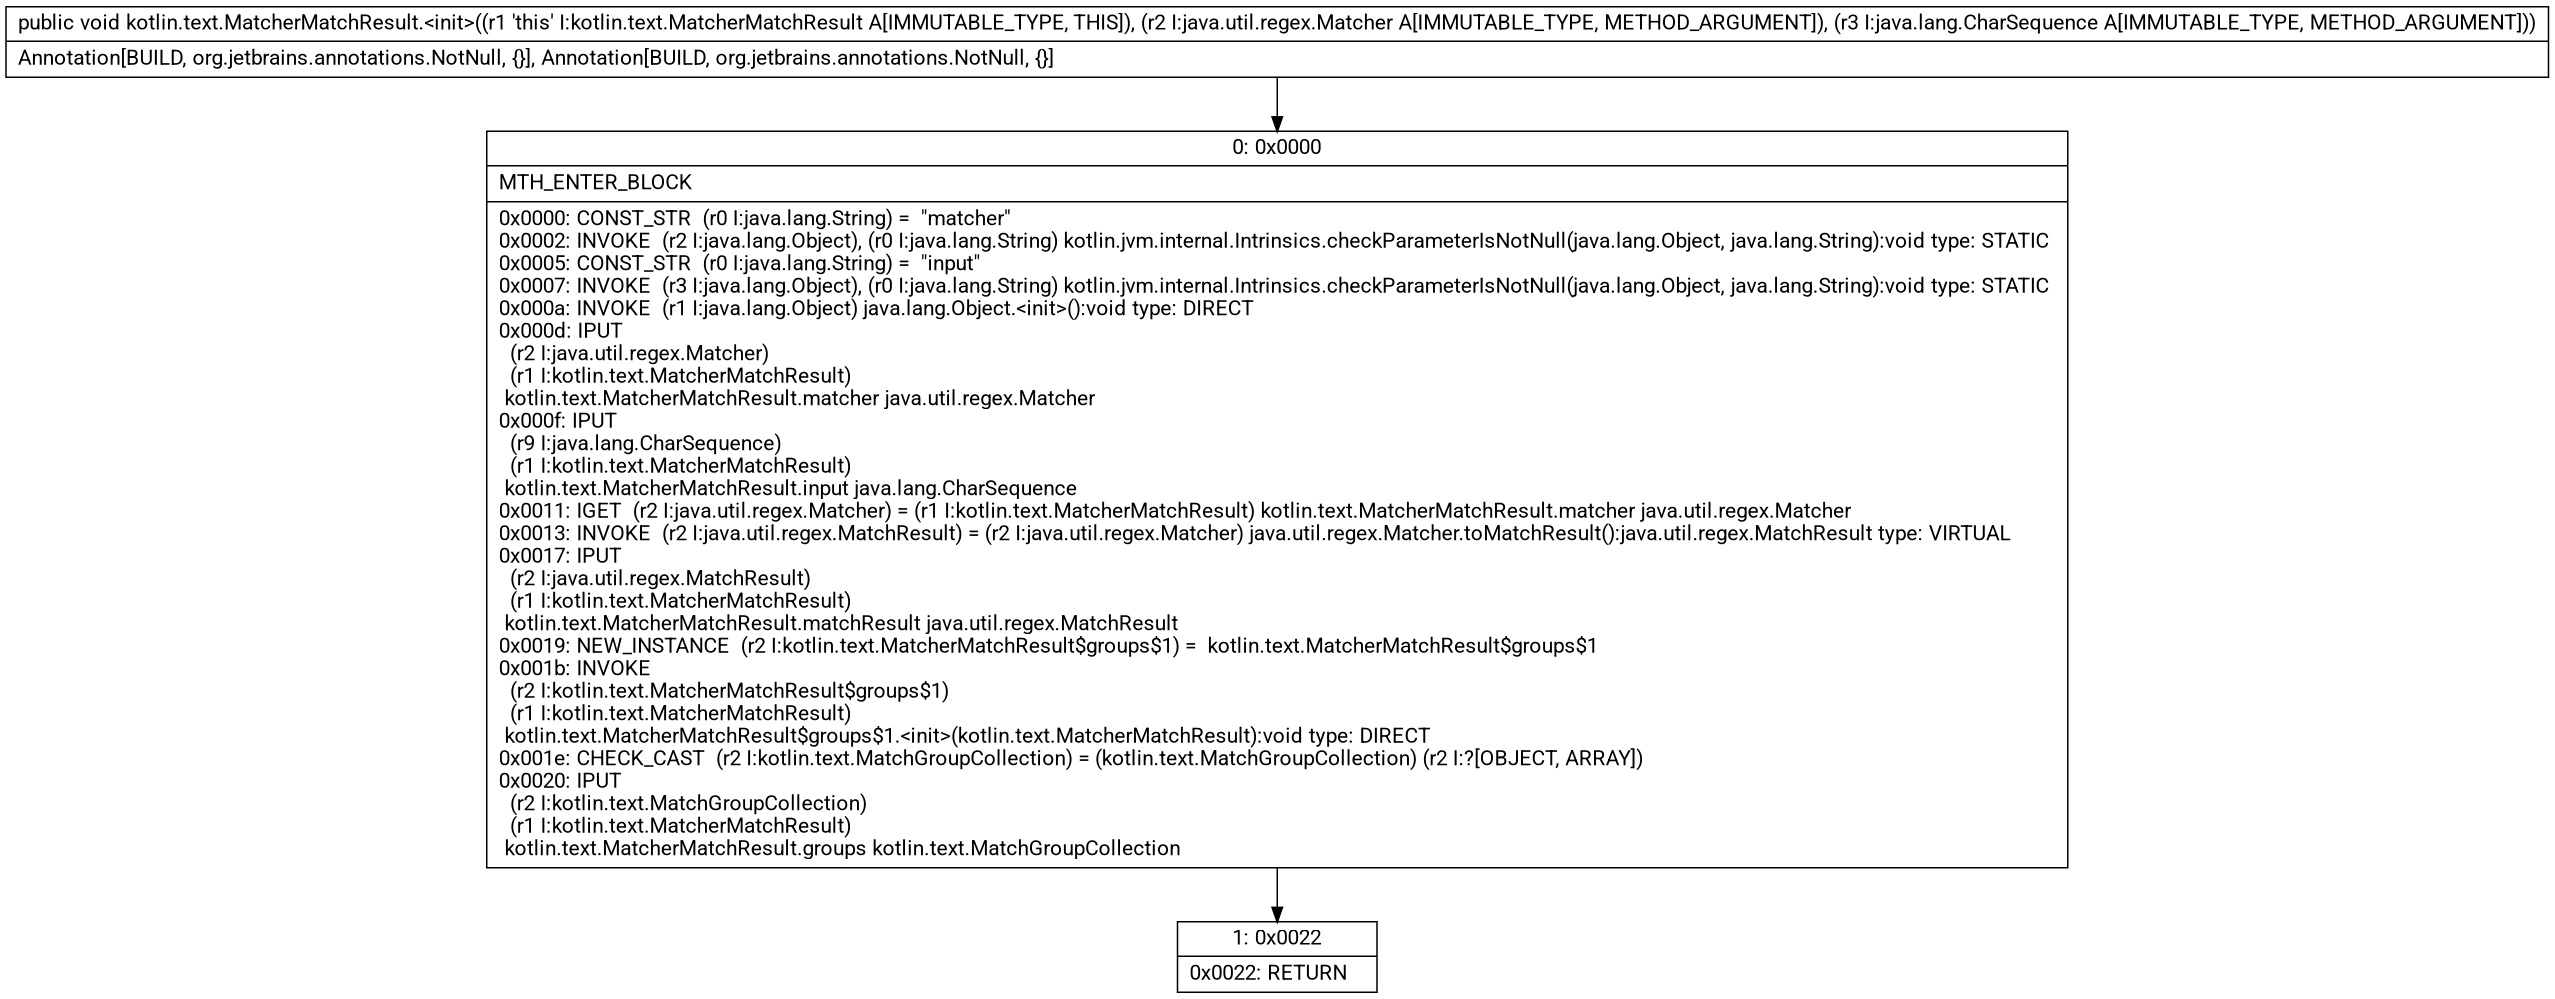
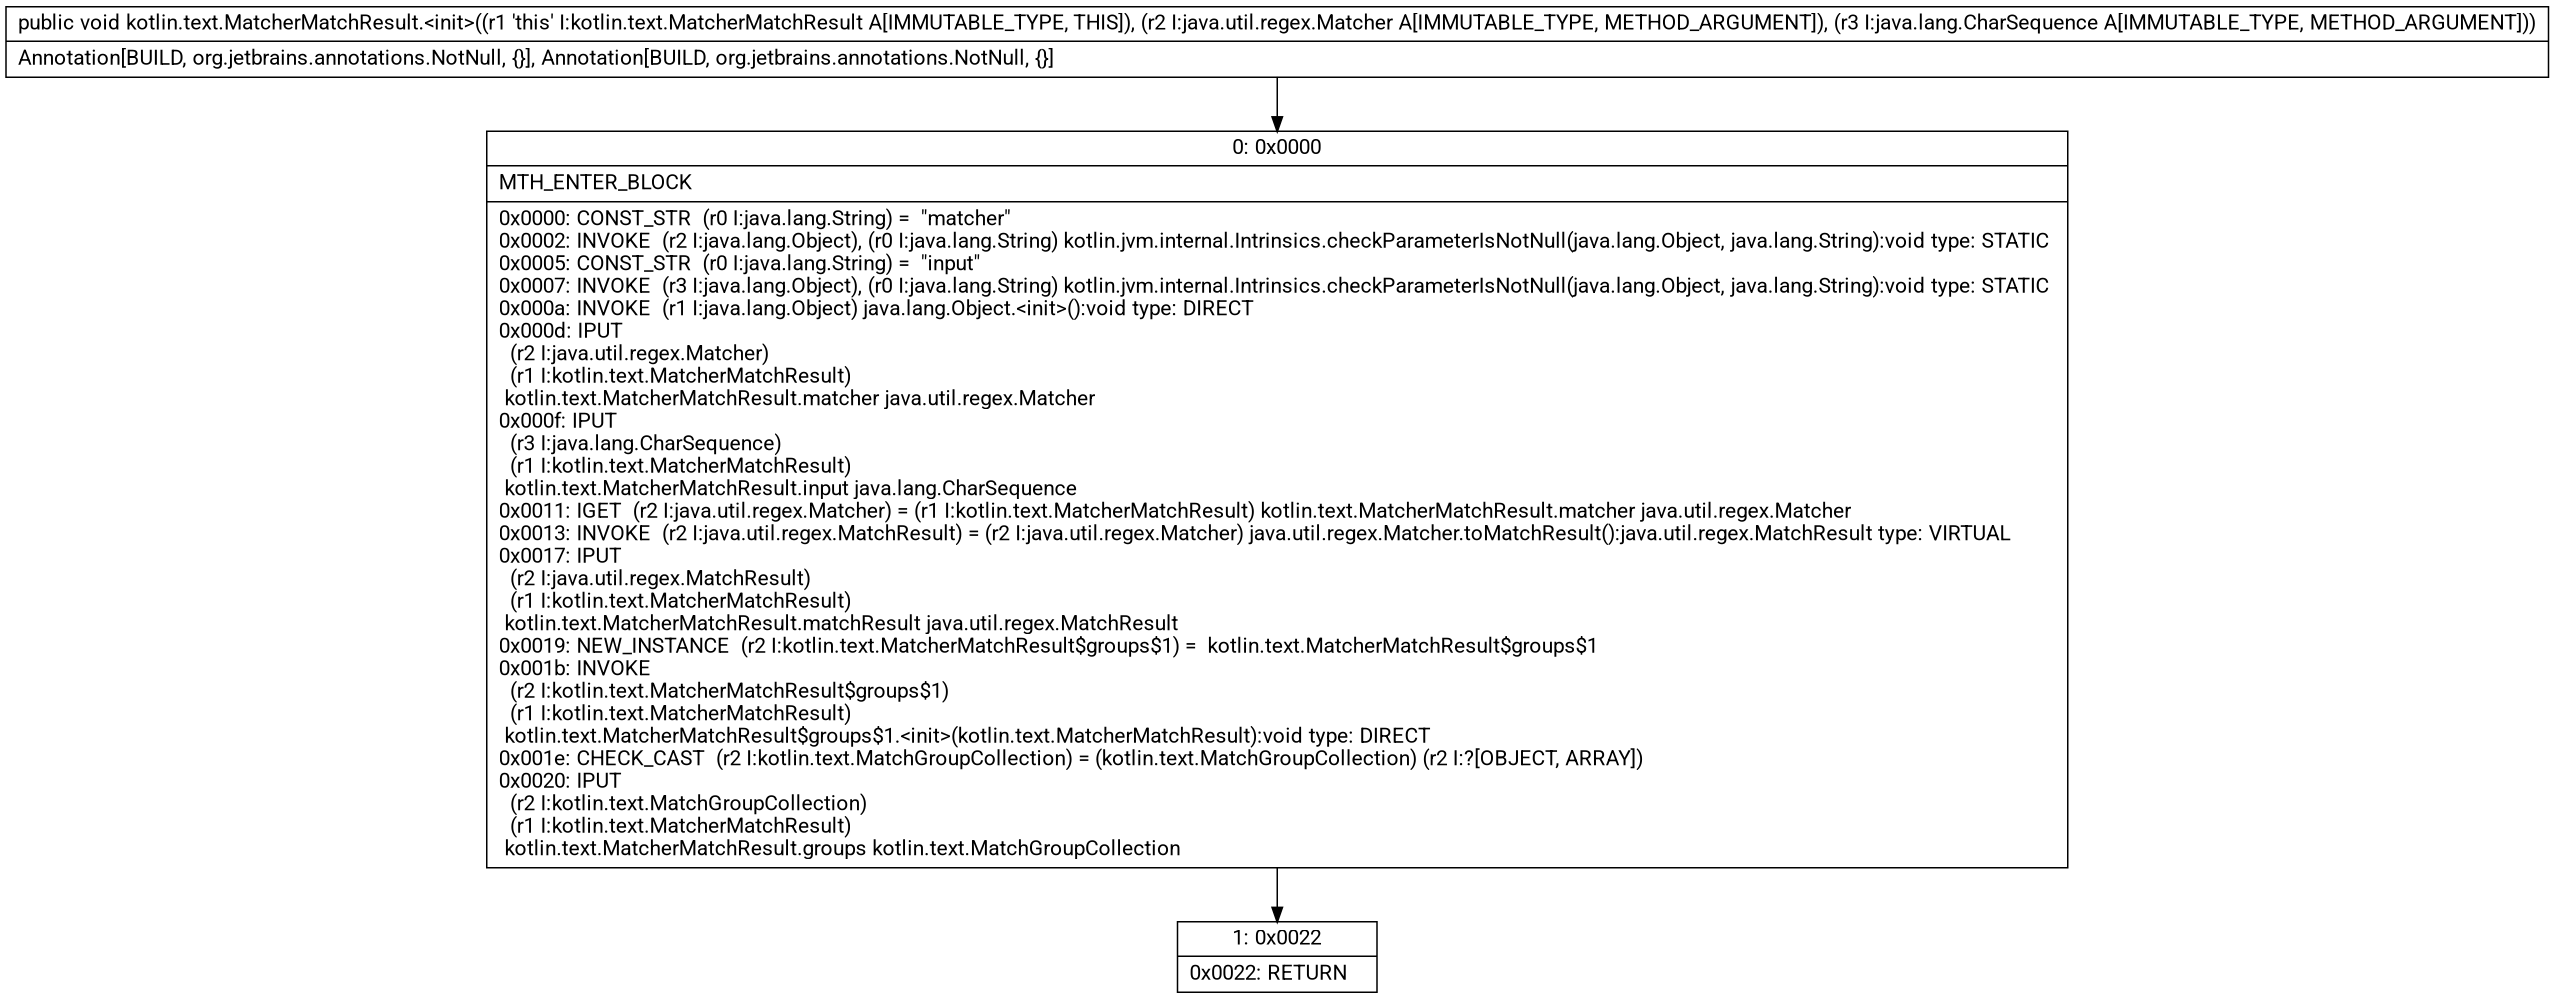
(640, 444) -> (640, 444)
